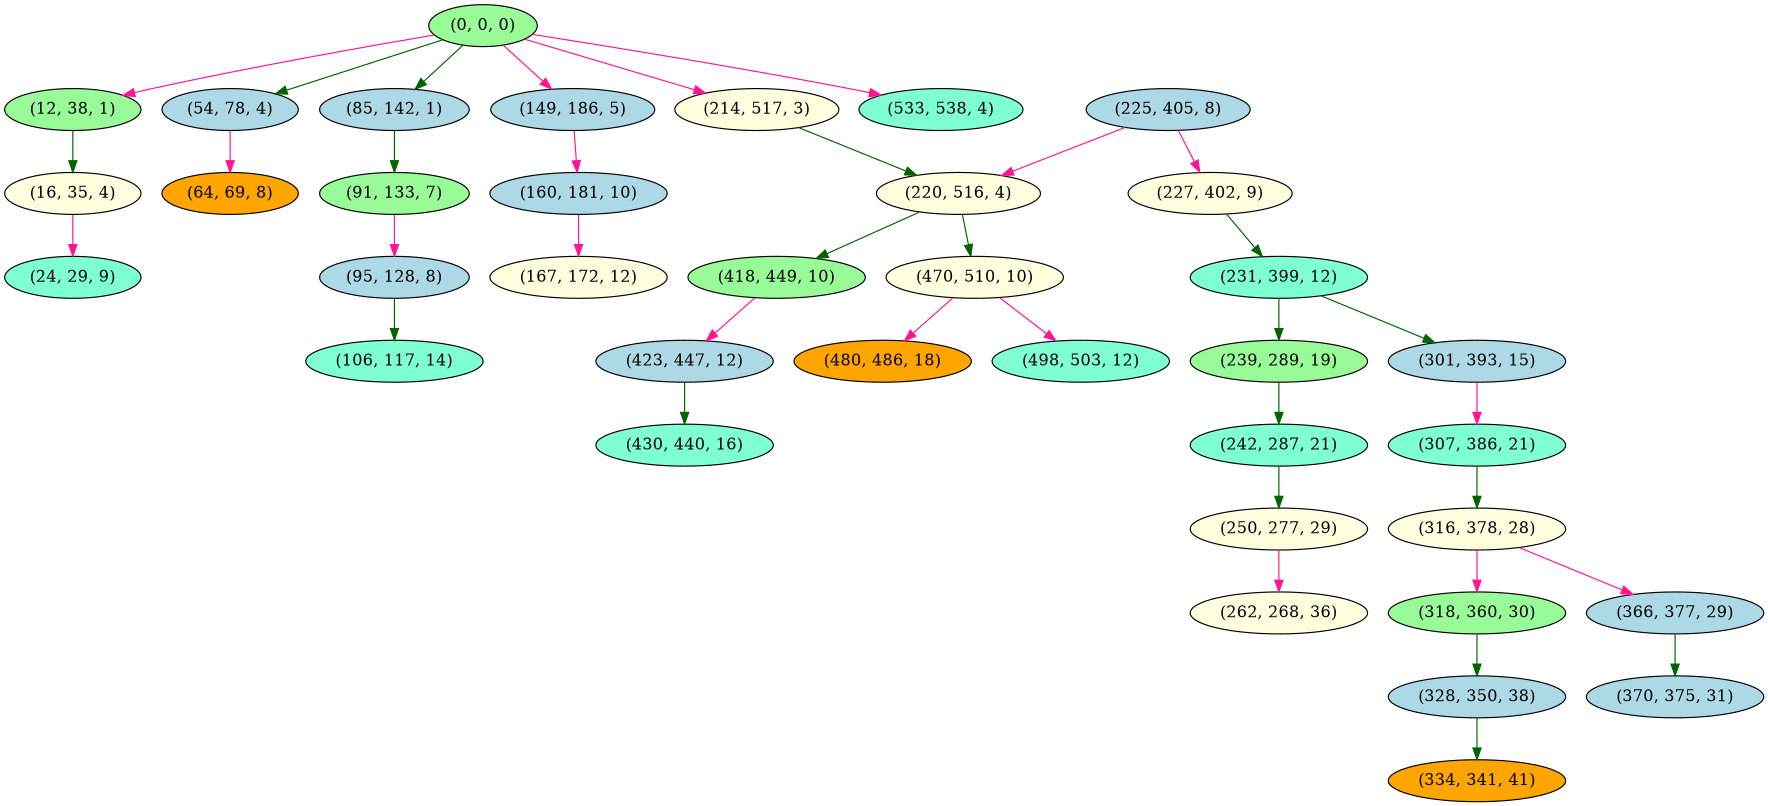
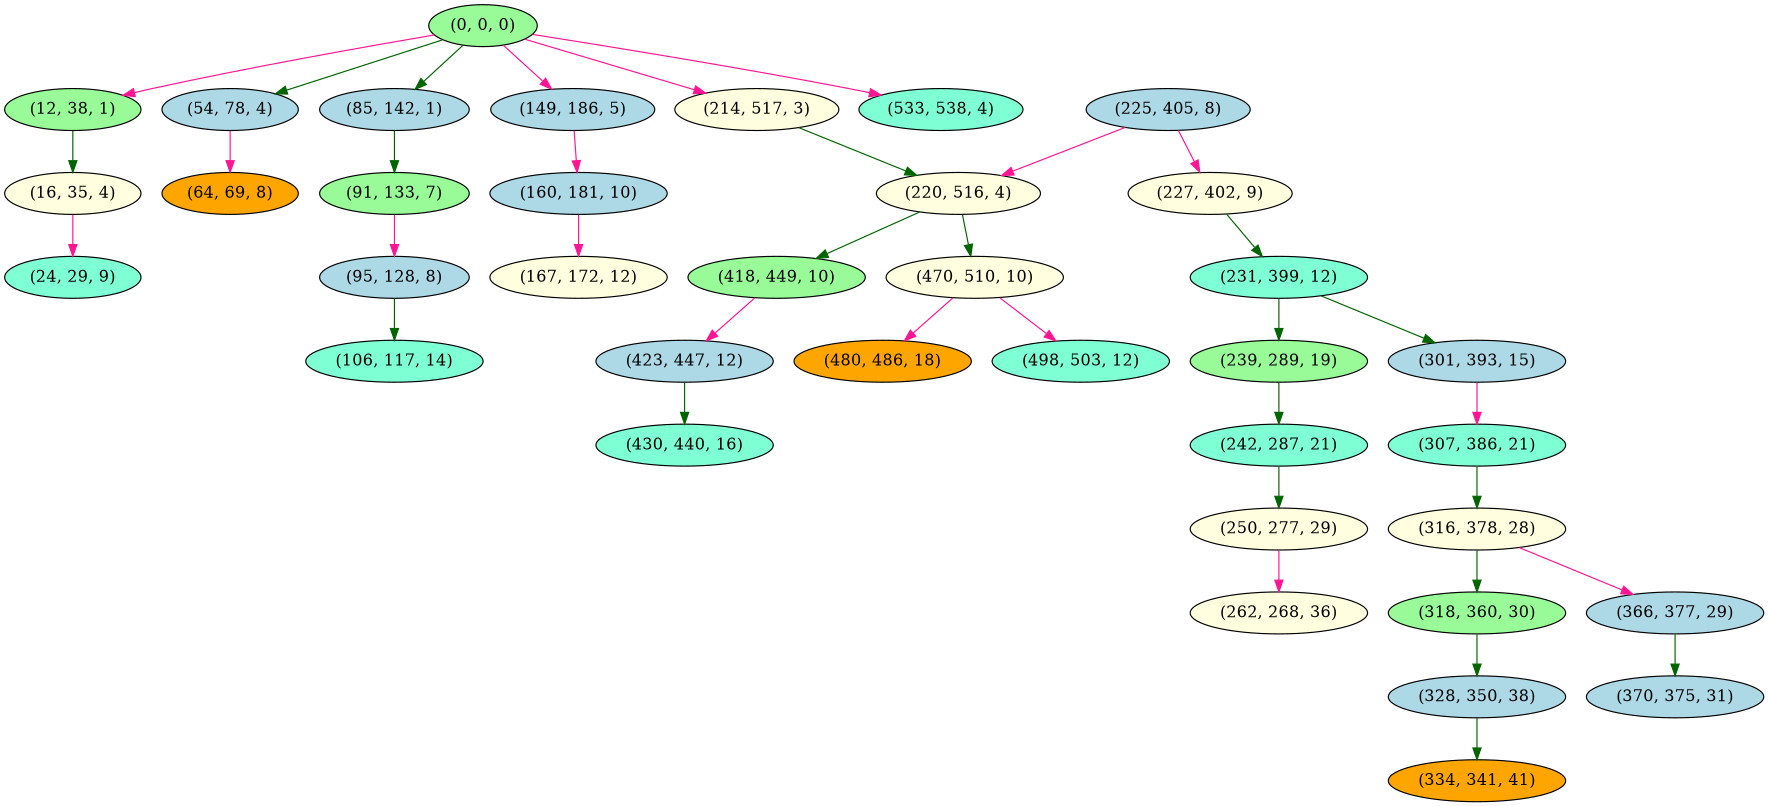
(1477, 565) -> (1477, 565)
